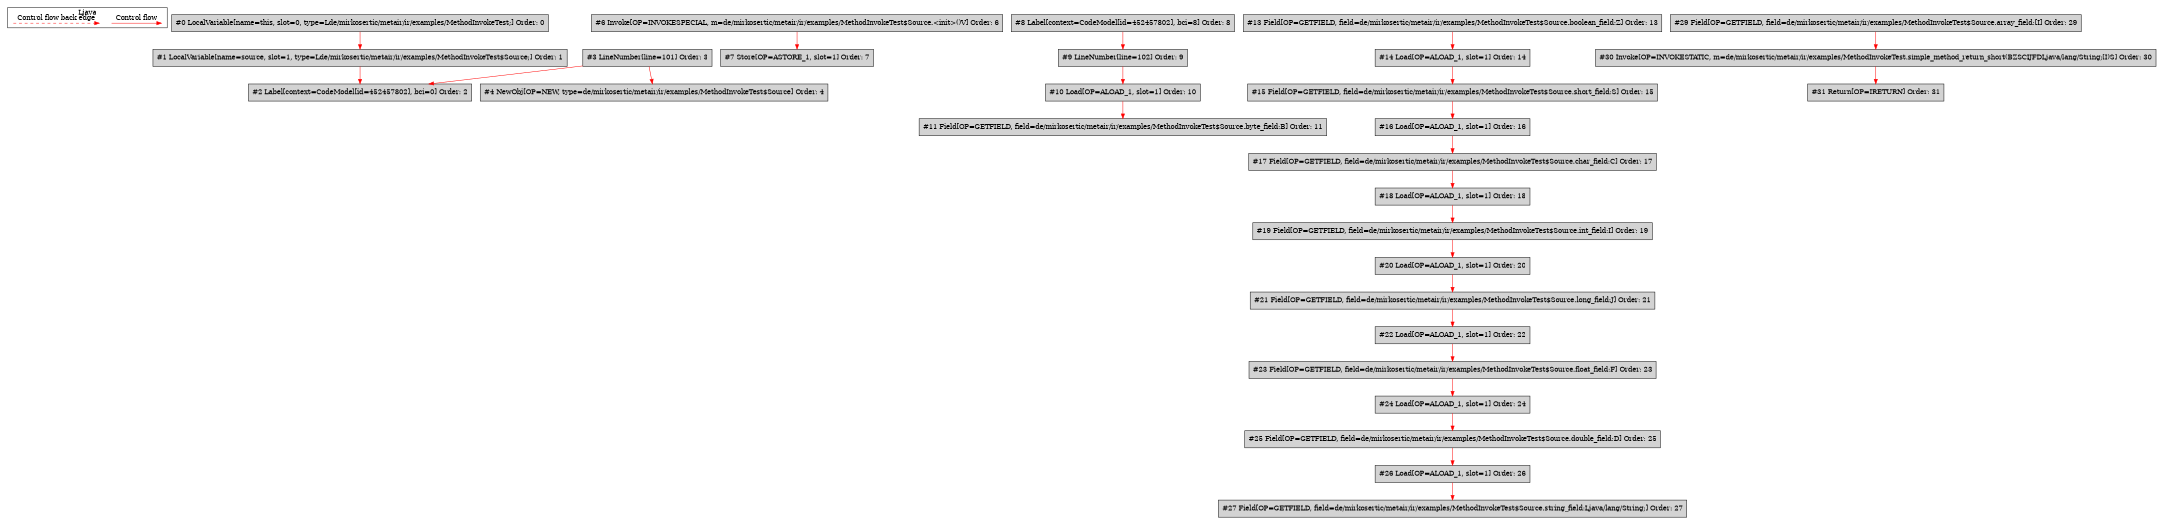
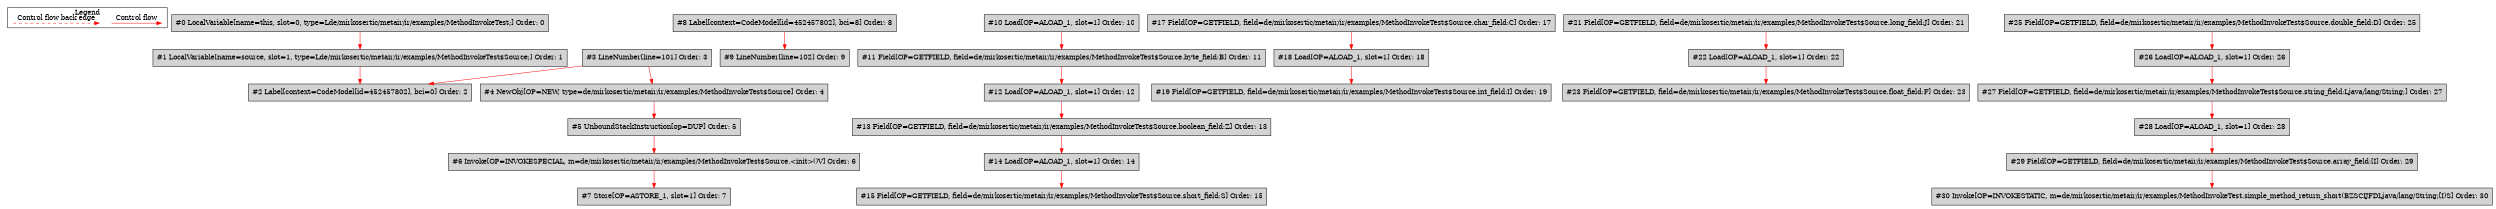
(87, 13) -> (87, 13)
(1123, 73) -> none
none -> (1062, 93)
(1876, 93) -> none
none -> (654, 127)
(1453, 127) -> none
none -> (2212, 127)
(1453, 266) -> none
(1453, 405) -> none
